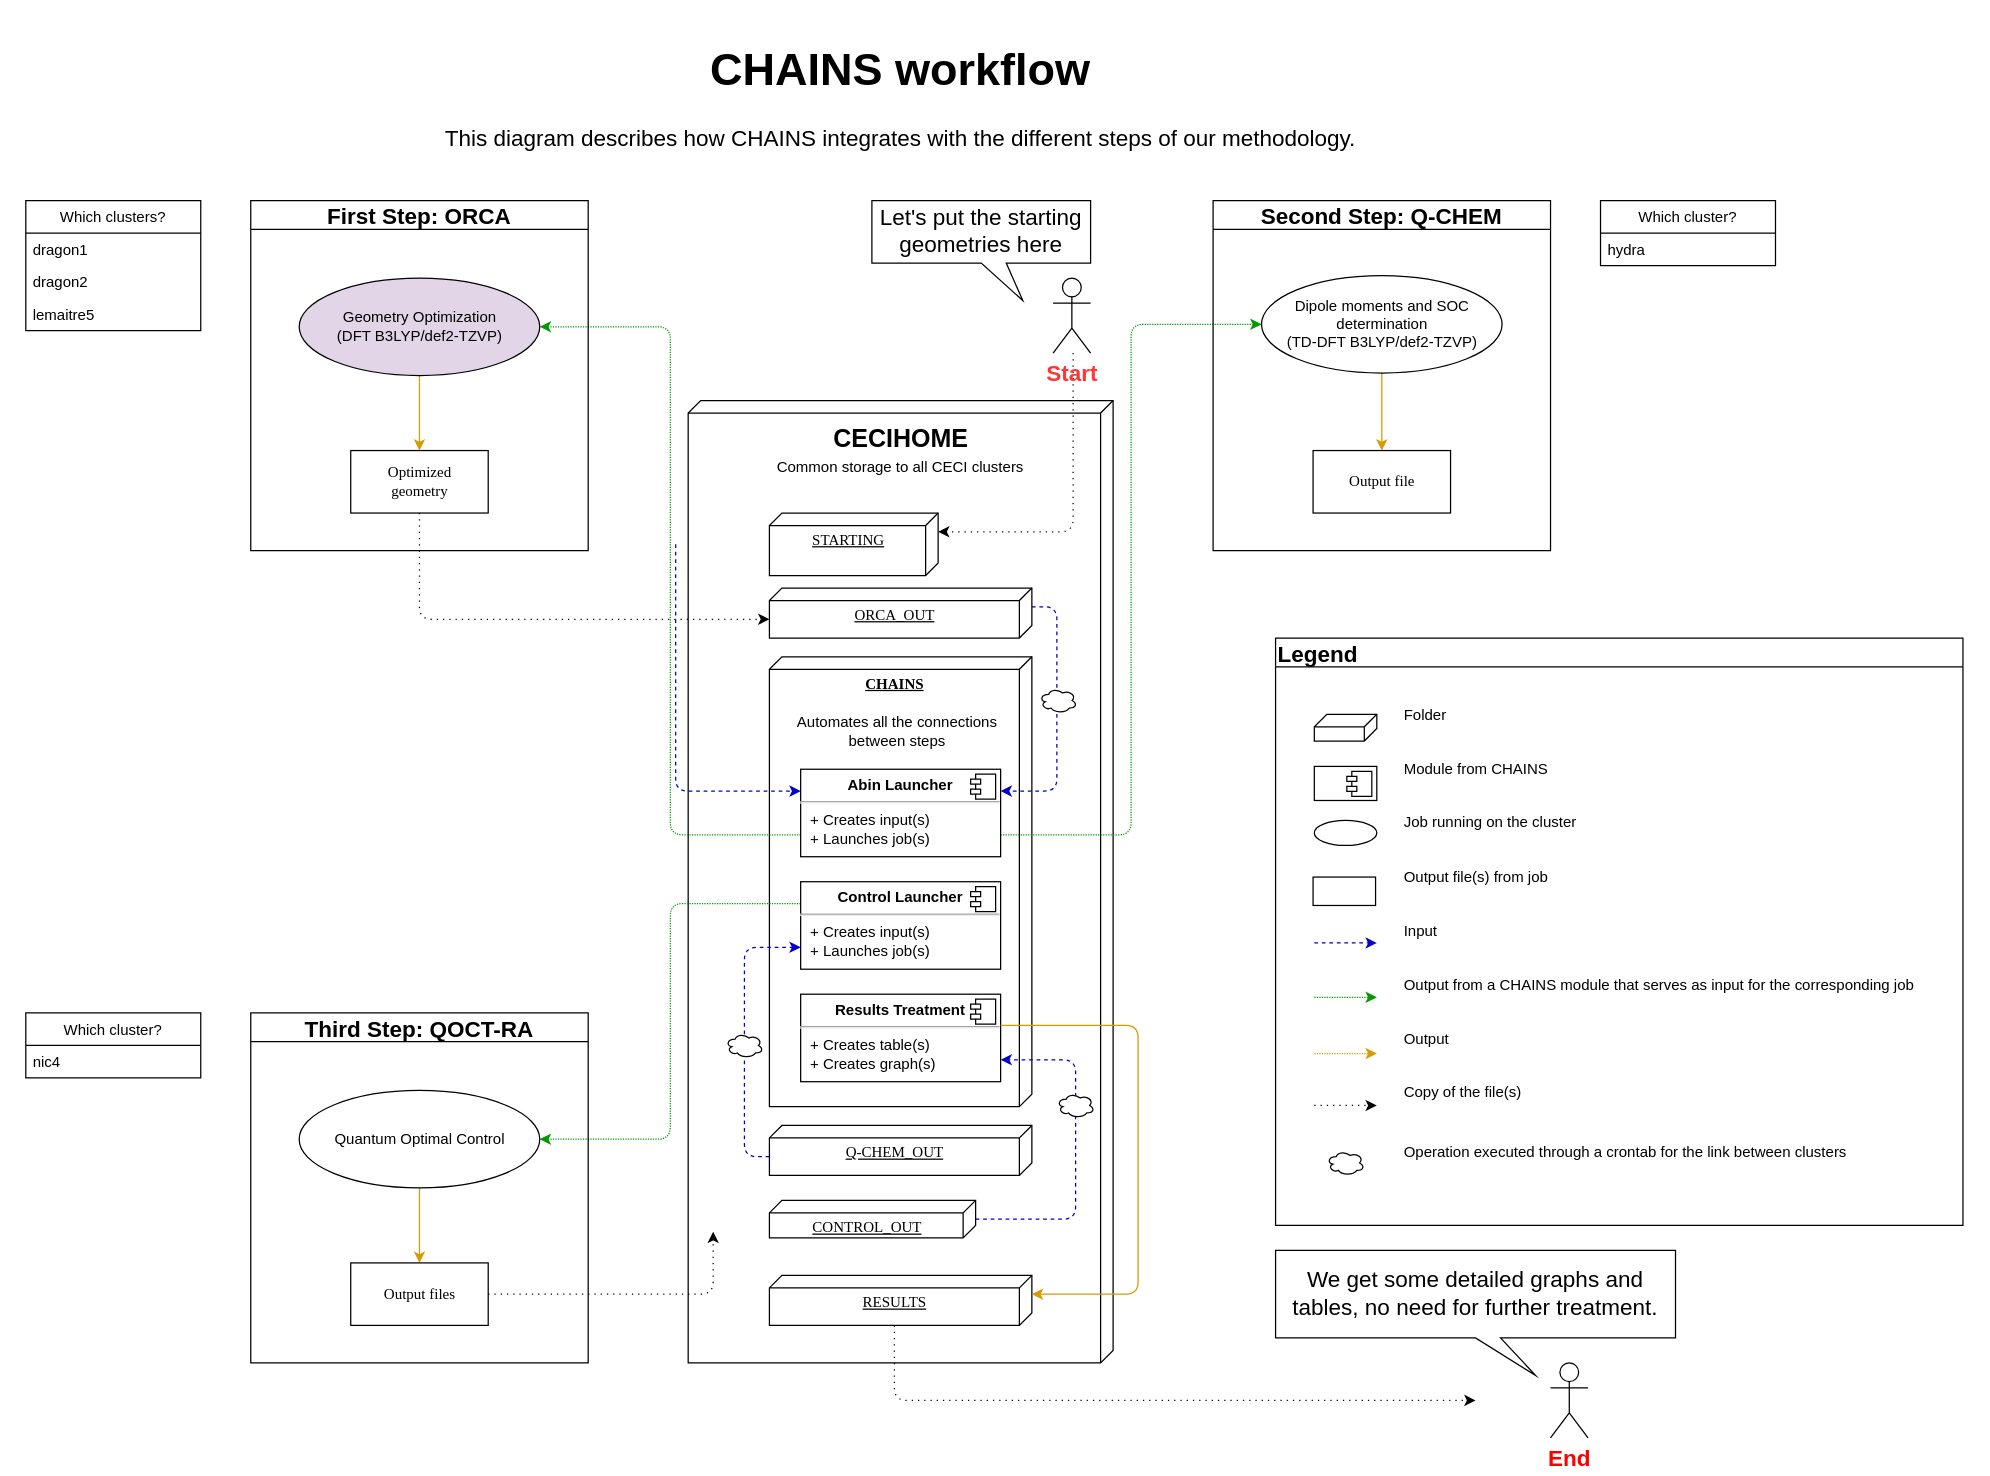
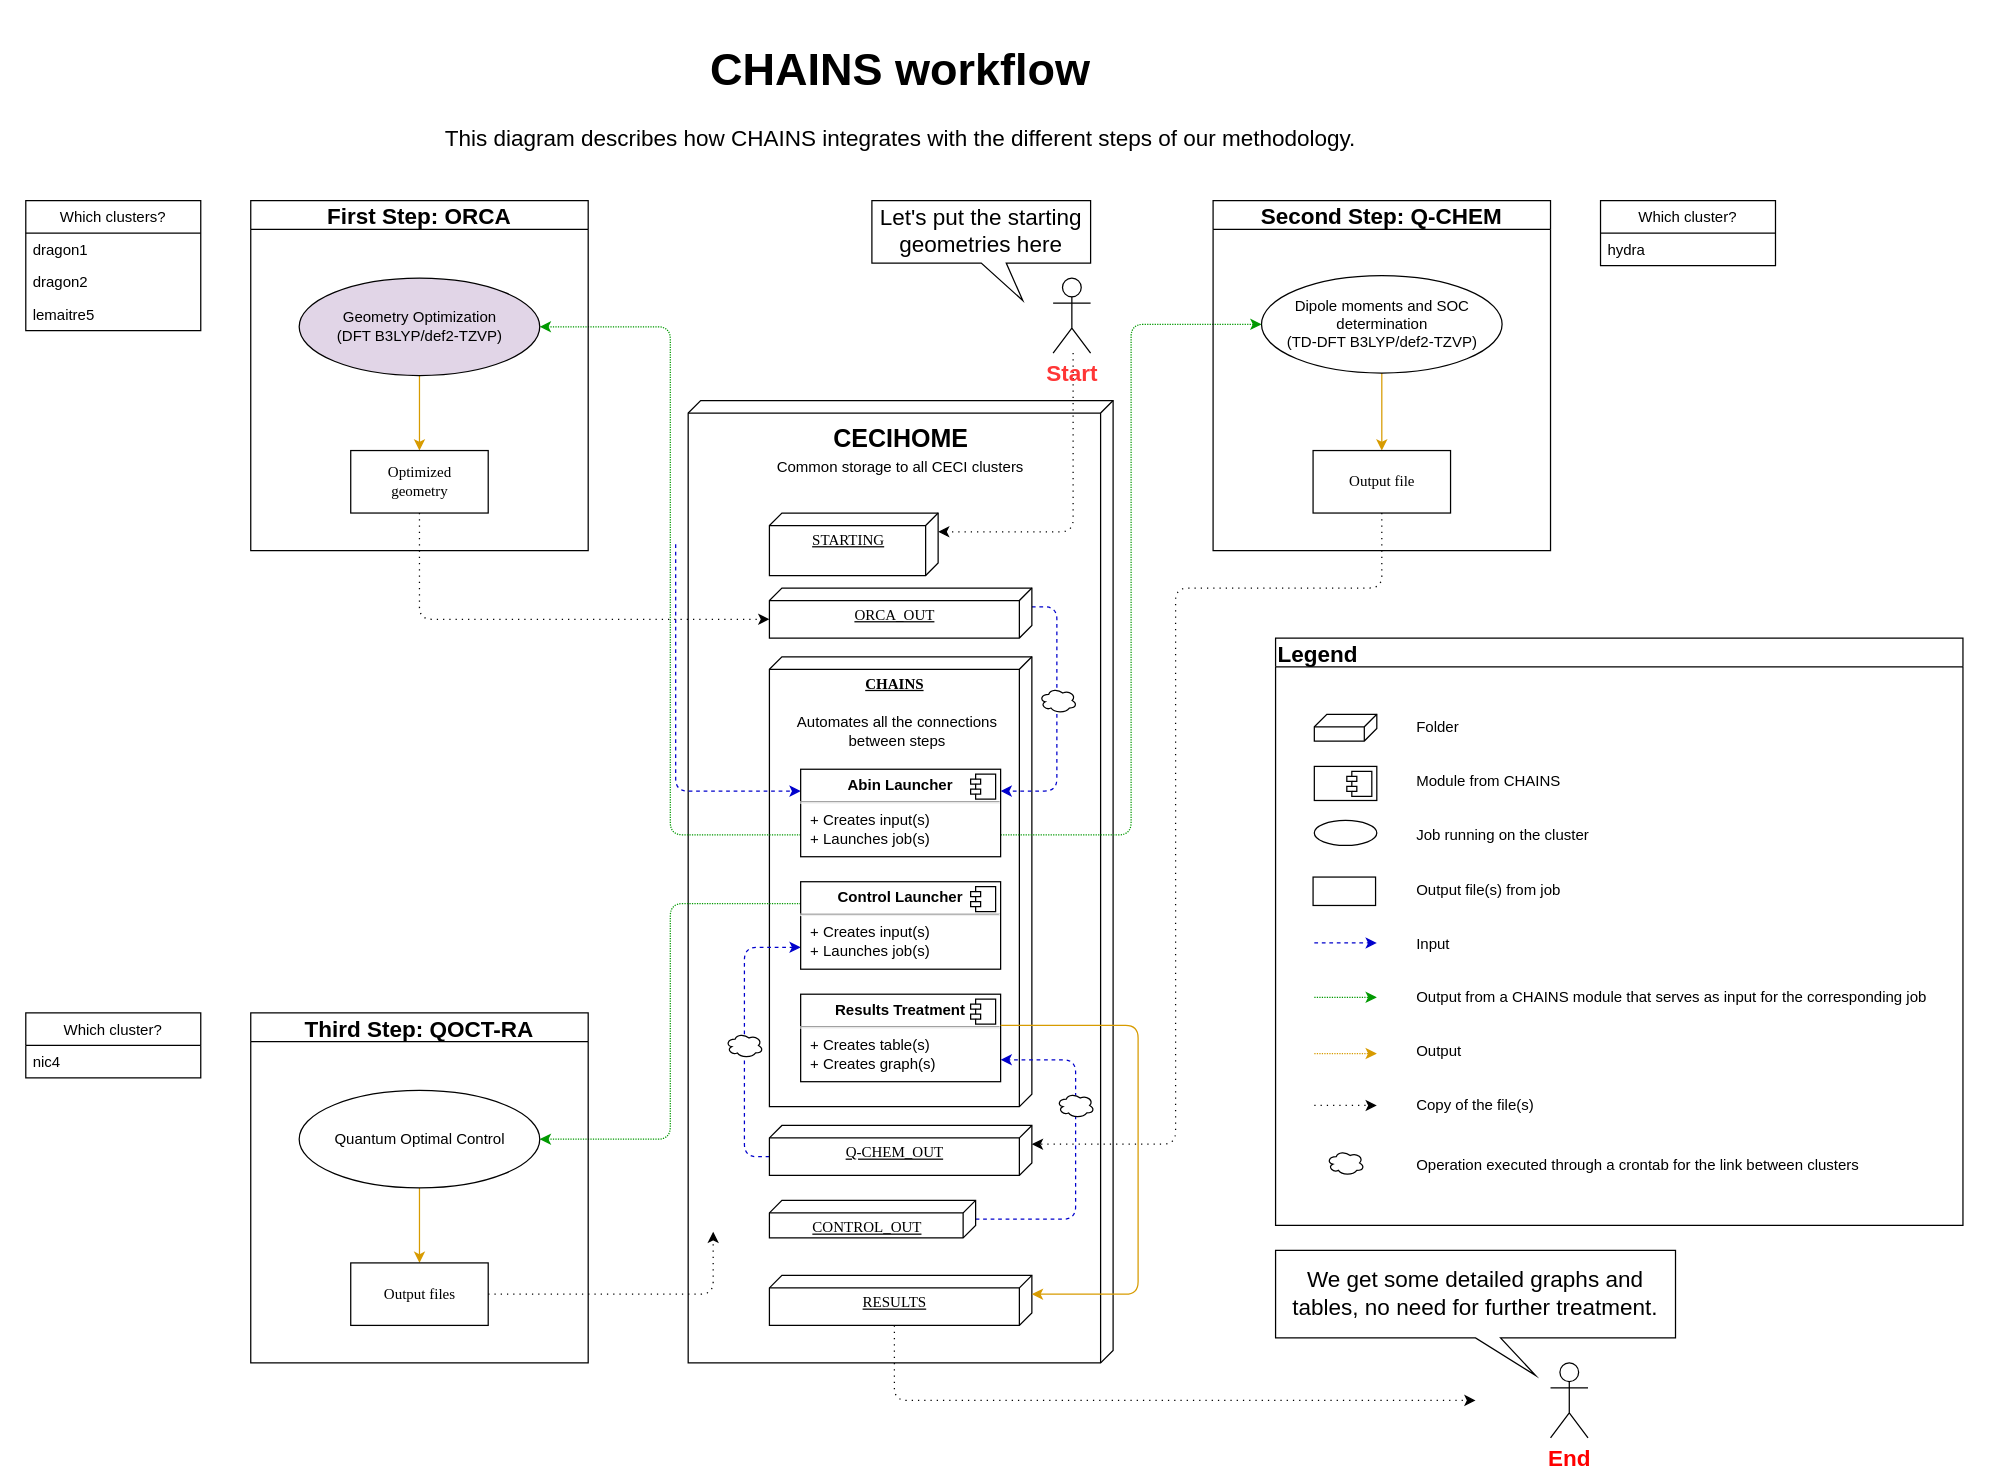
none -> (1176, 789)
(1671, 935) -> (1683, 948)
